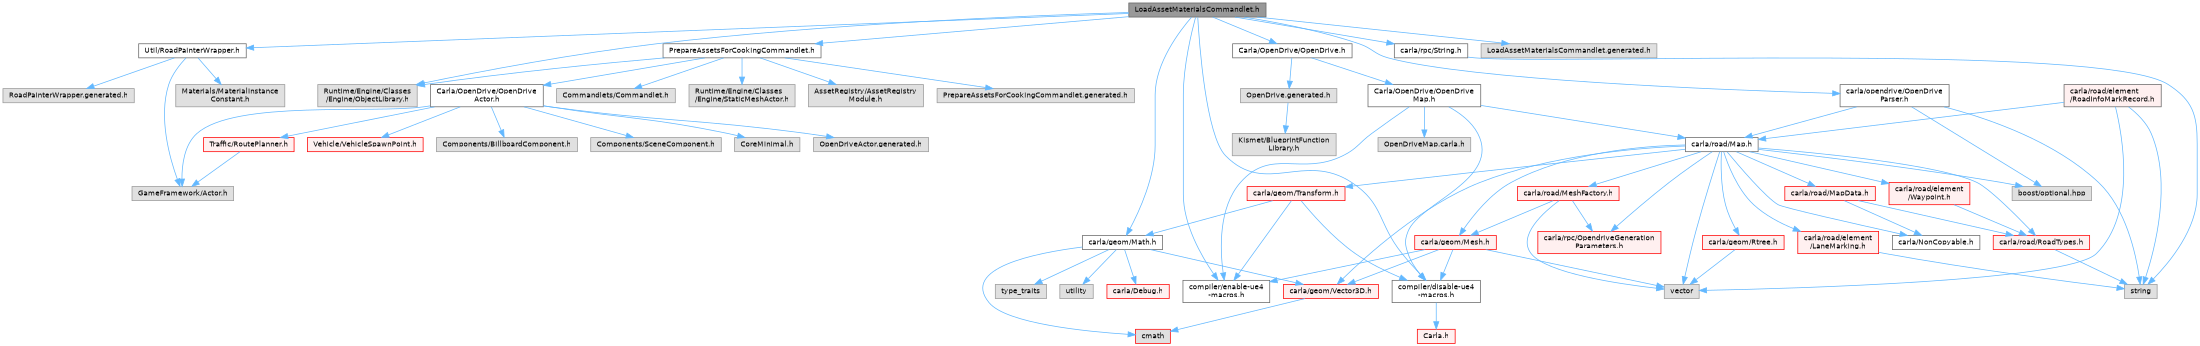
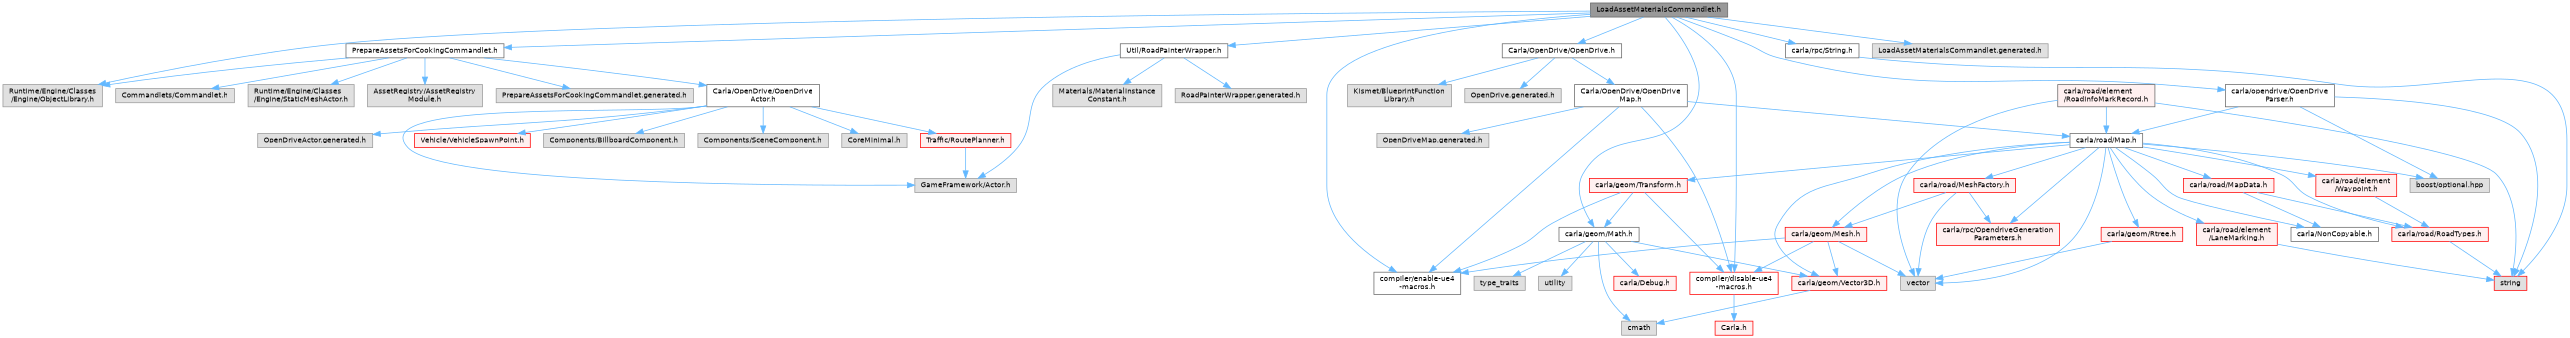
(1287, 114) -> (1492, 70)
(1424, 145) -> (1433, 141)
(1436, 291) -> (1734, 283)
(2141, 291) -> (2511, 283)
(1153, 336) -> (1639, 328)
